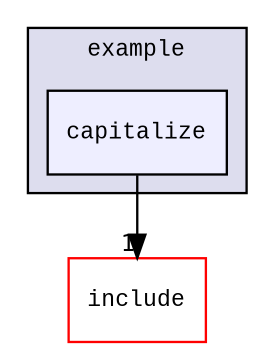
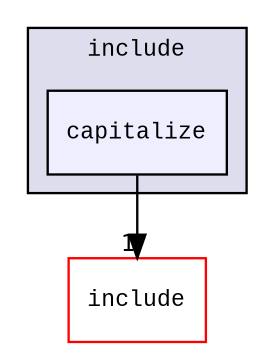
(137, 50) -> (137, 50)
